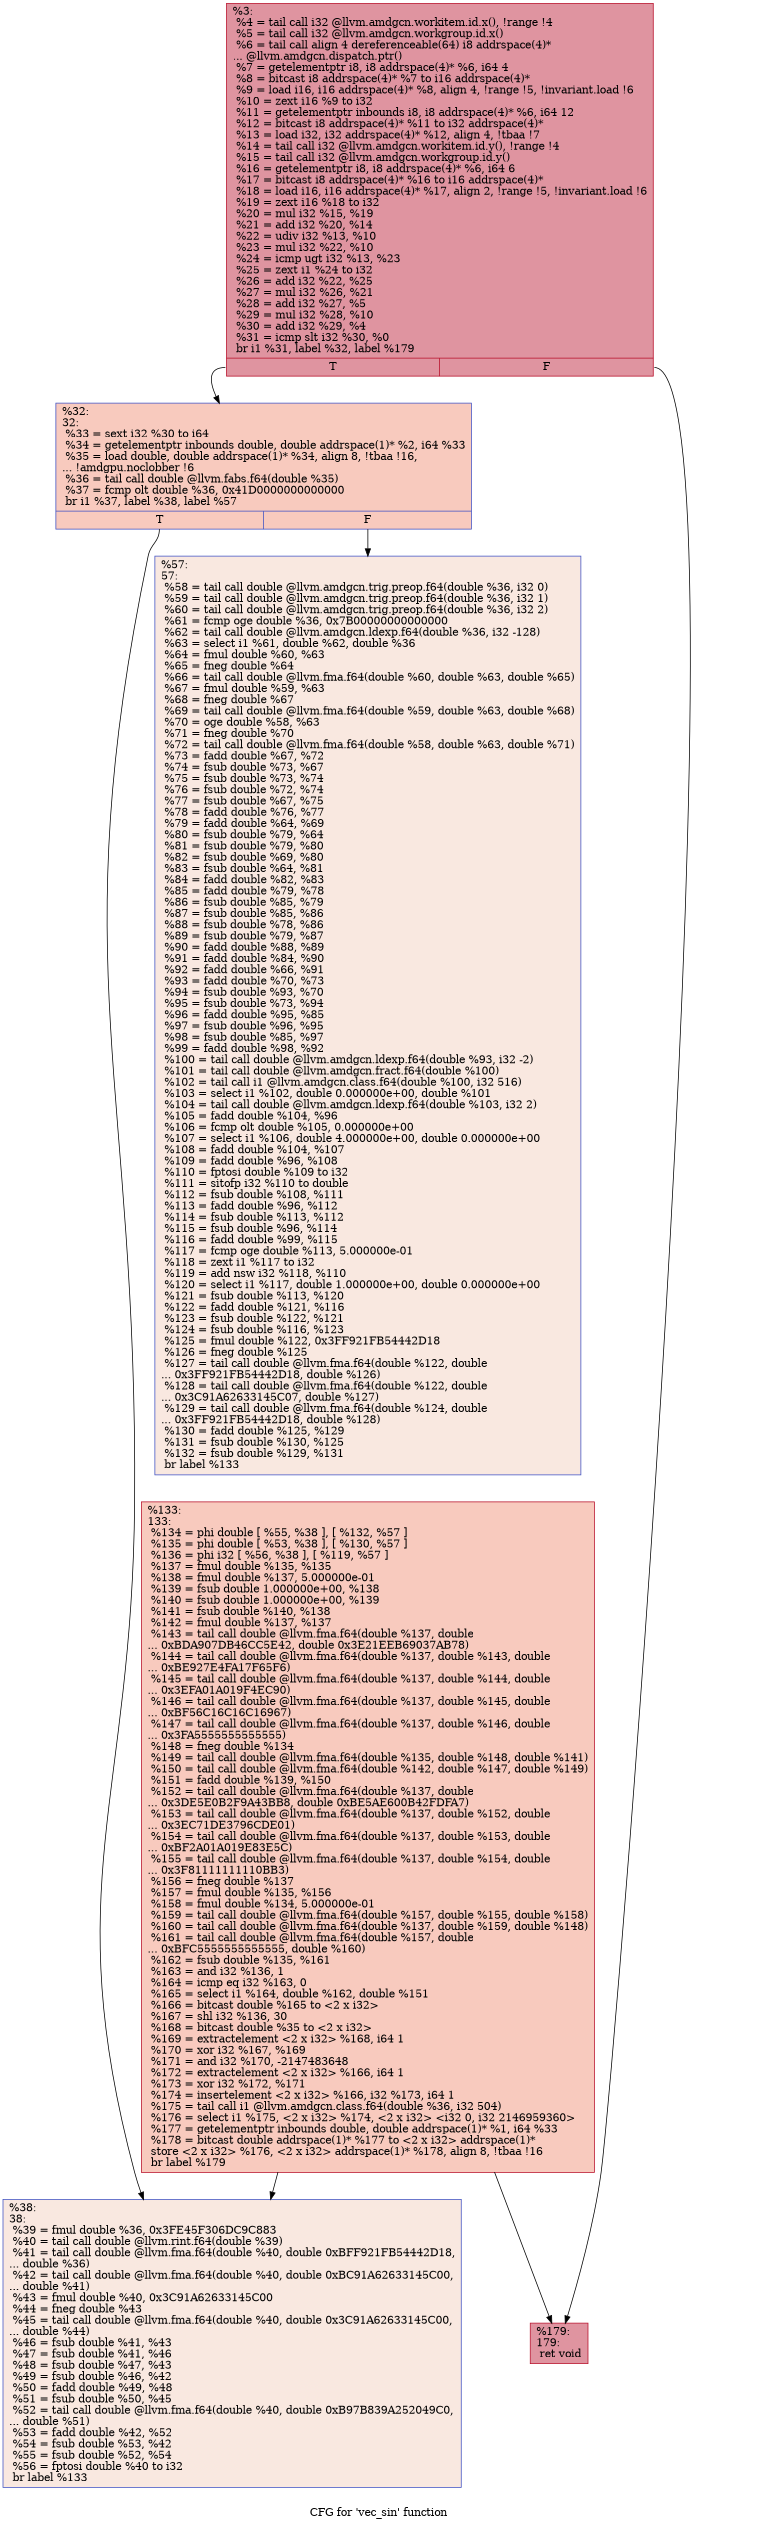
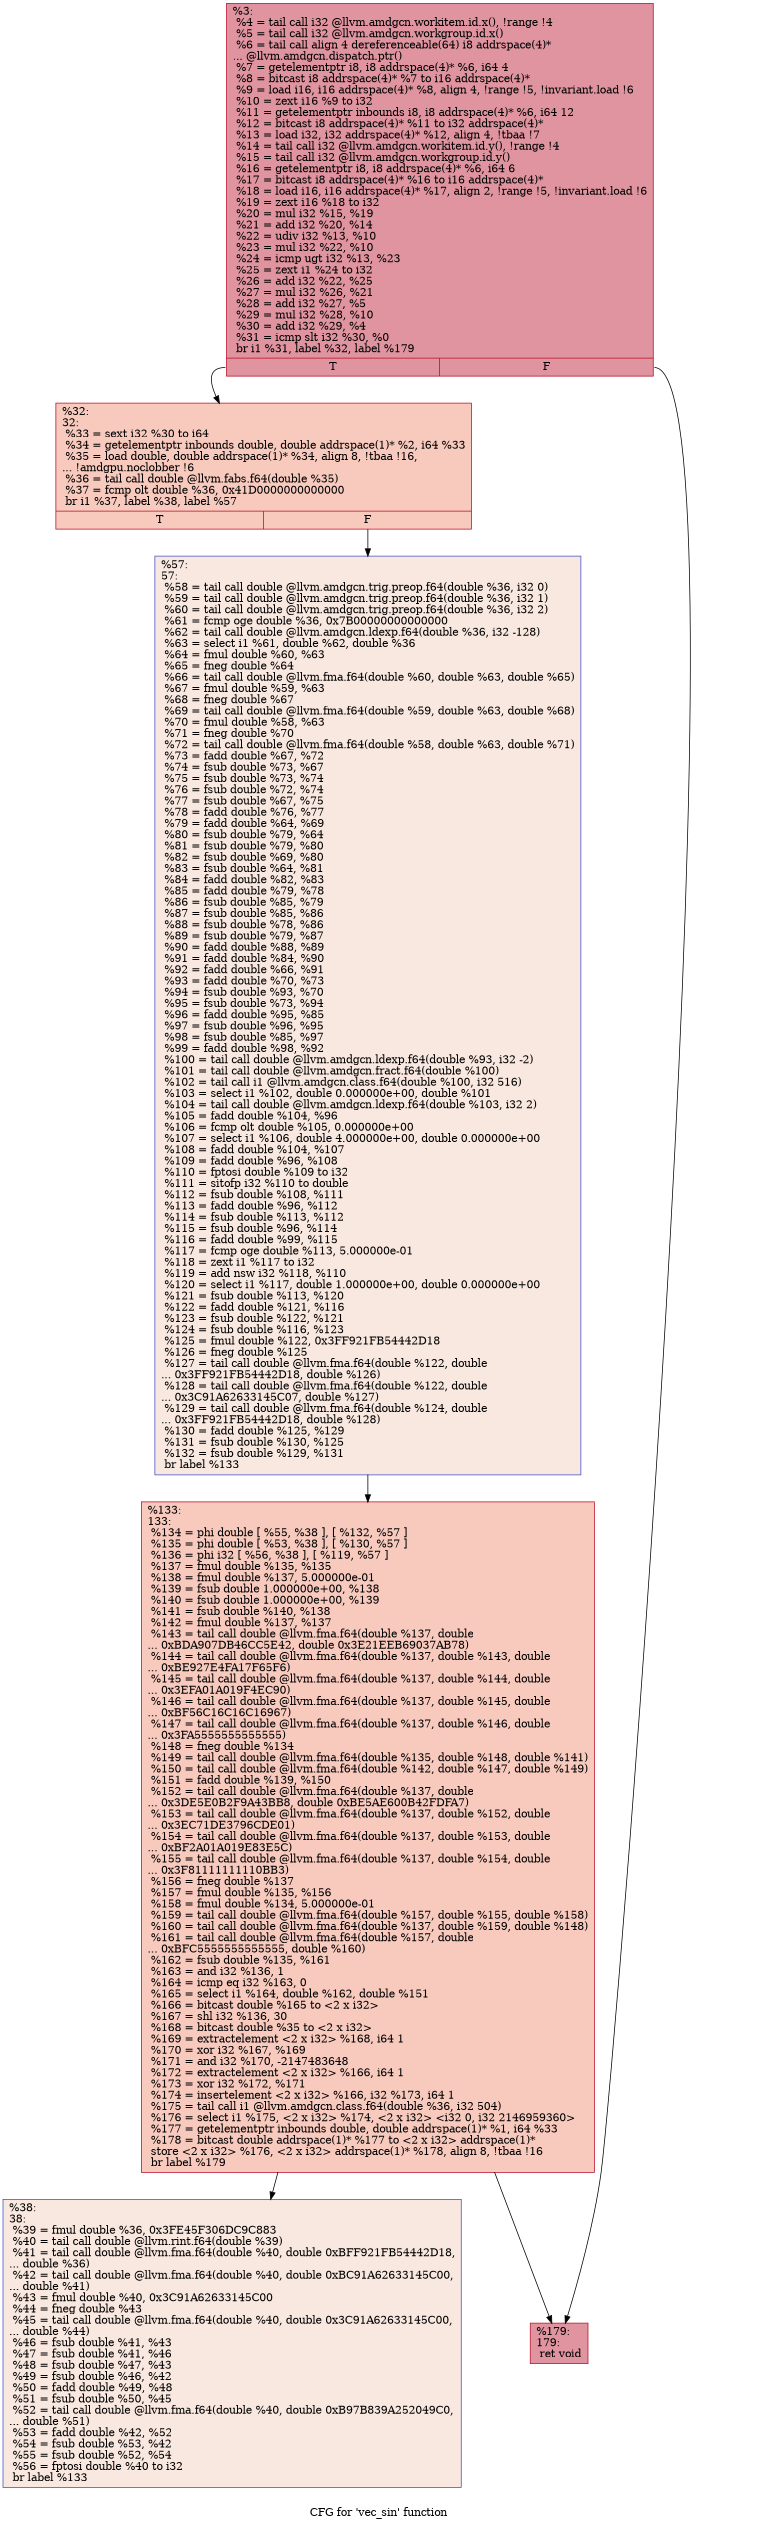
(264, 466) -> (264, 466)
(240, 723) -> (243, 723)
(133, 1360) -> none
none -> (368, 1485)
